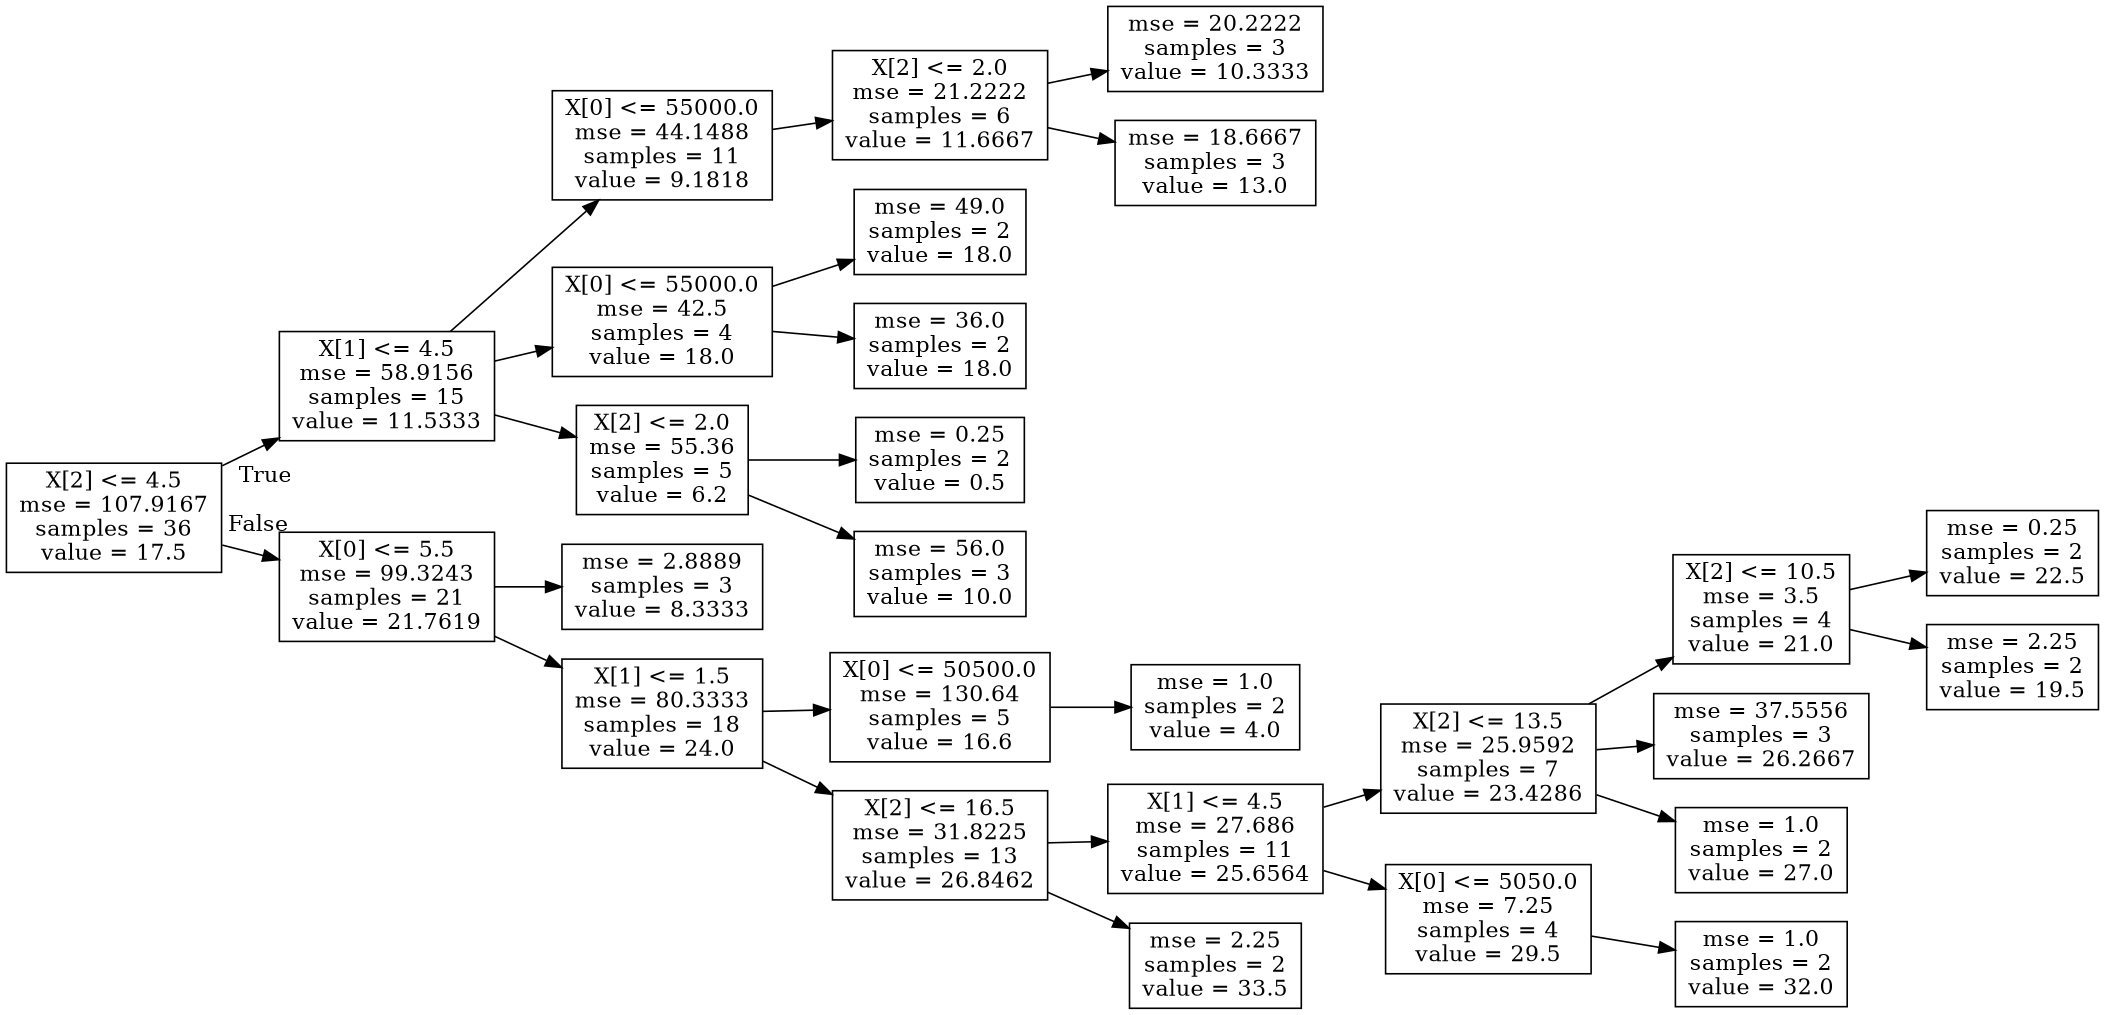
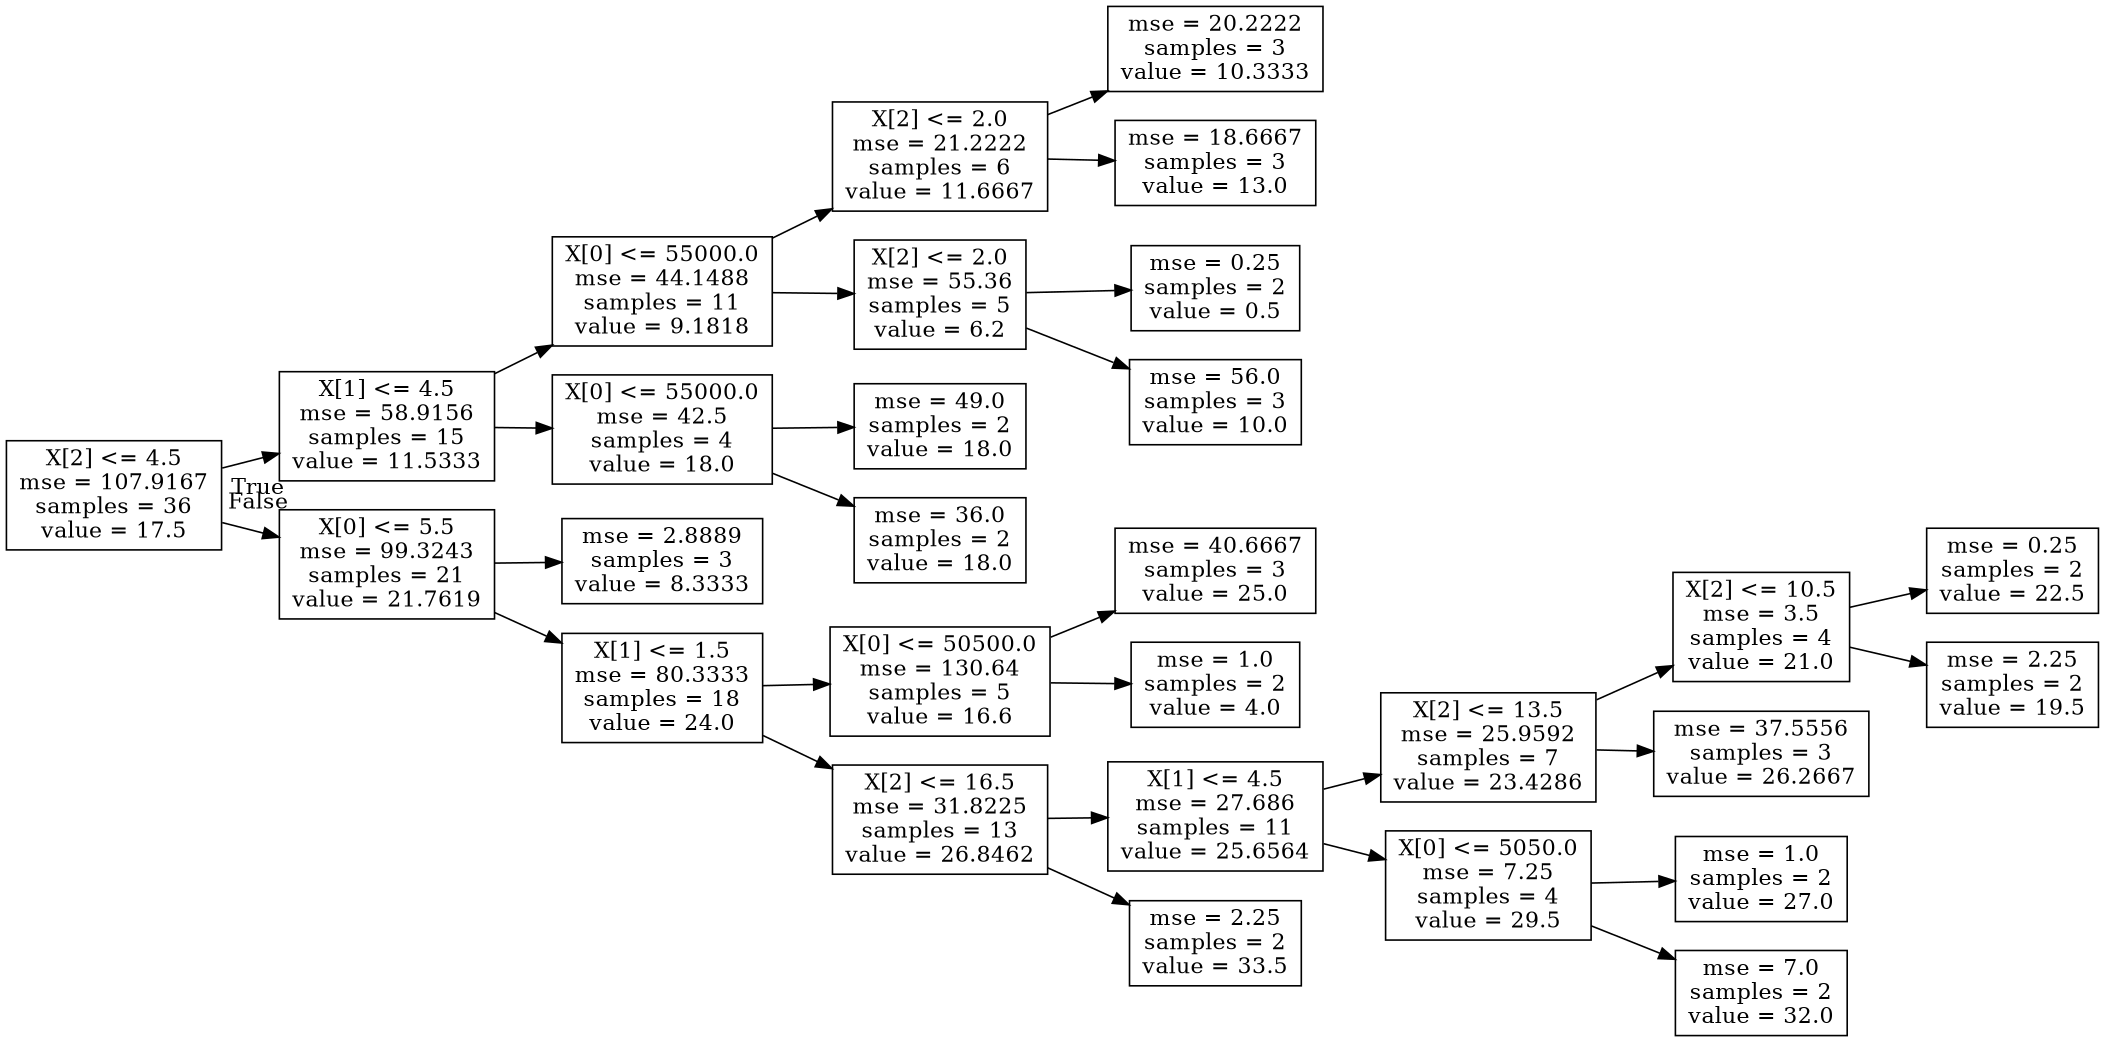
(527, 424) -> (805, 293)
none -> (1215, 571)
(1628, 805) -> (1625, 882)
(1761, 964) -> (1761, 993)
